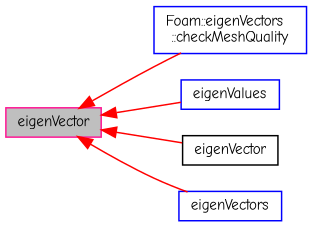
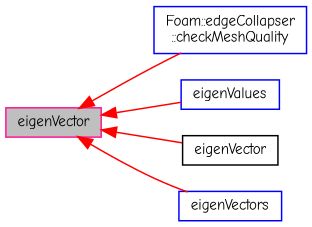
(230, 30) -> (230, 30)
